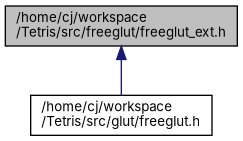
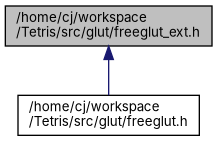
(121, 26) -> (109, 26)
